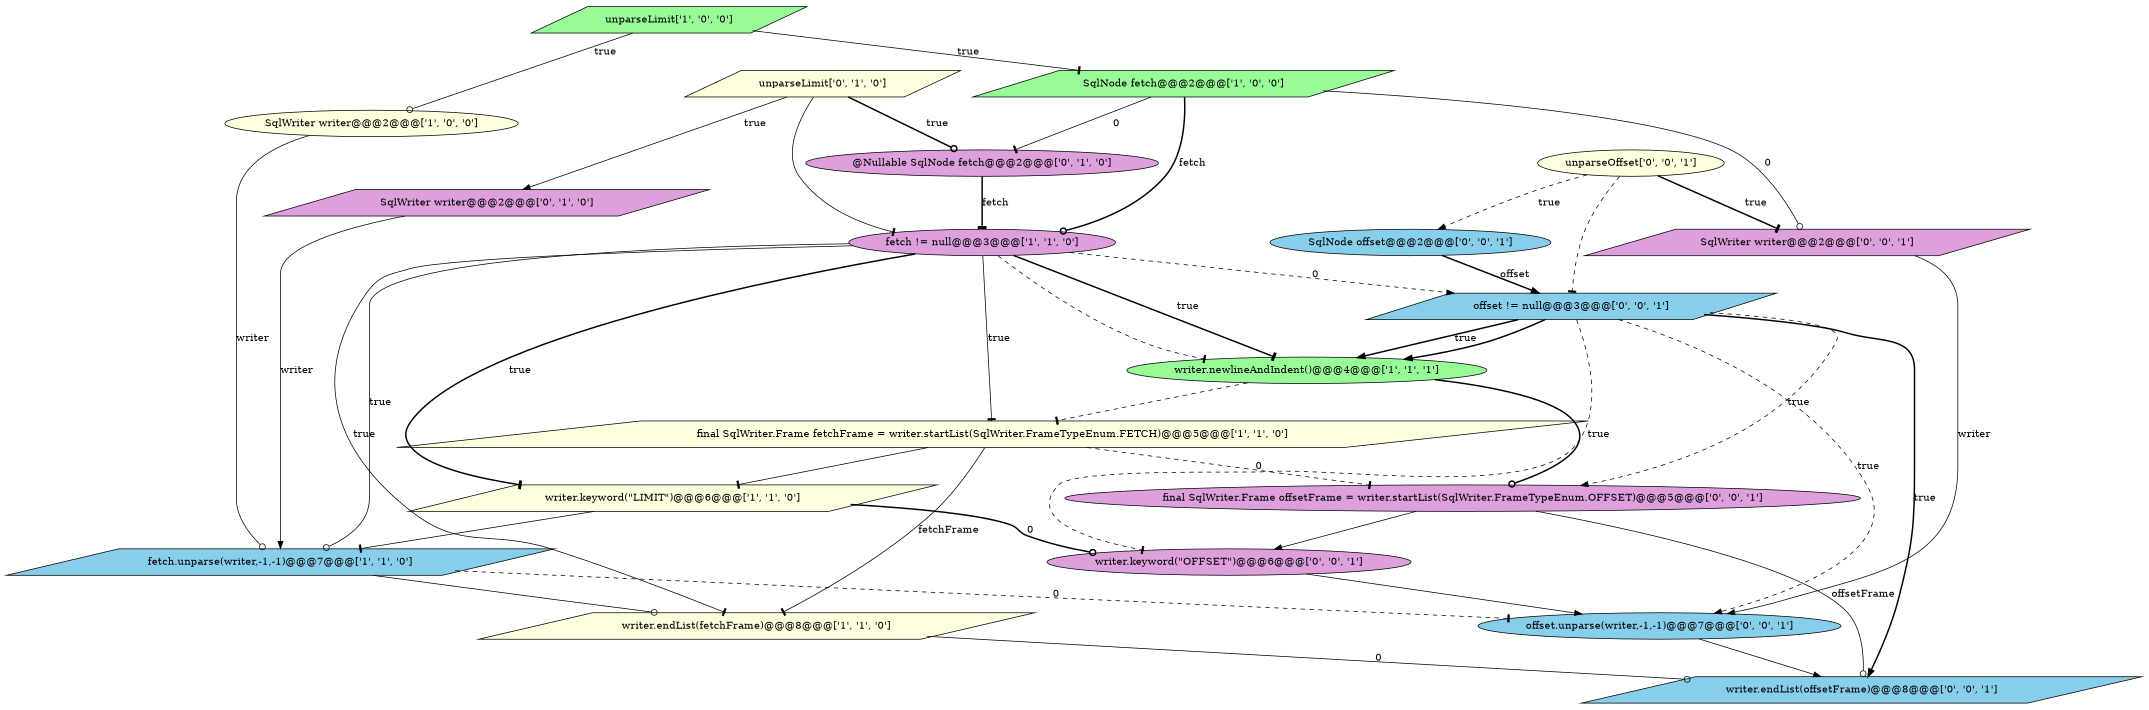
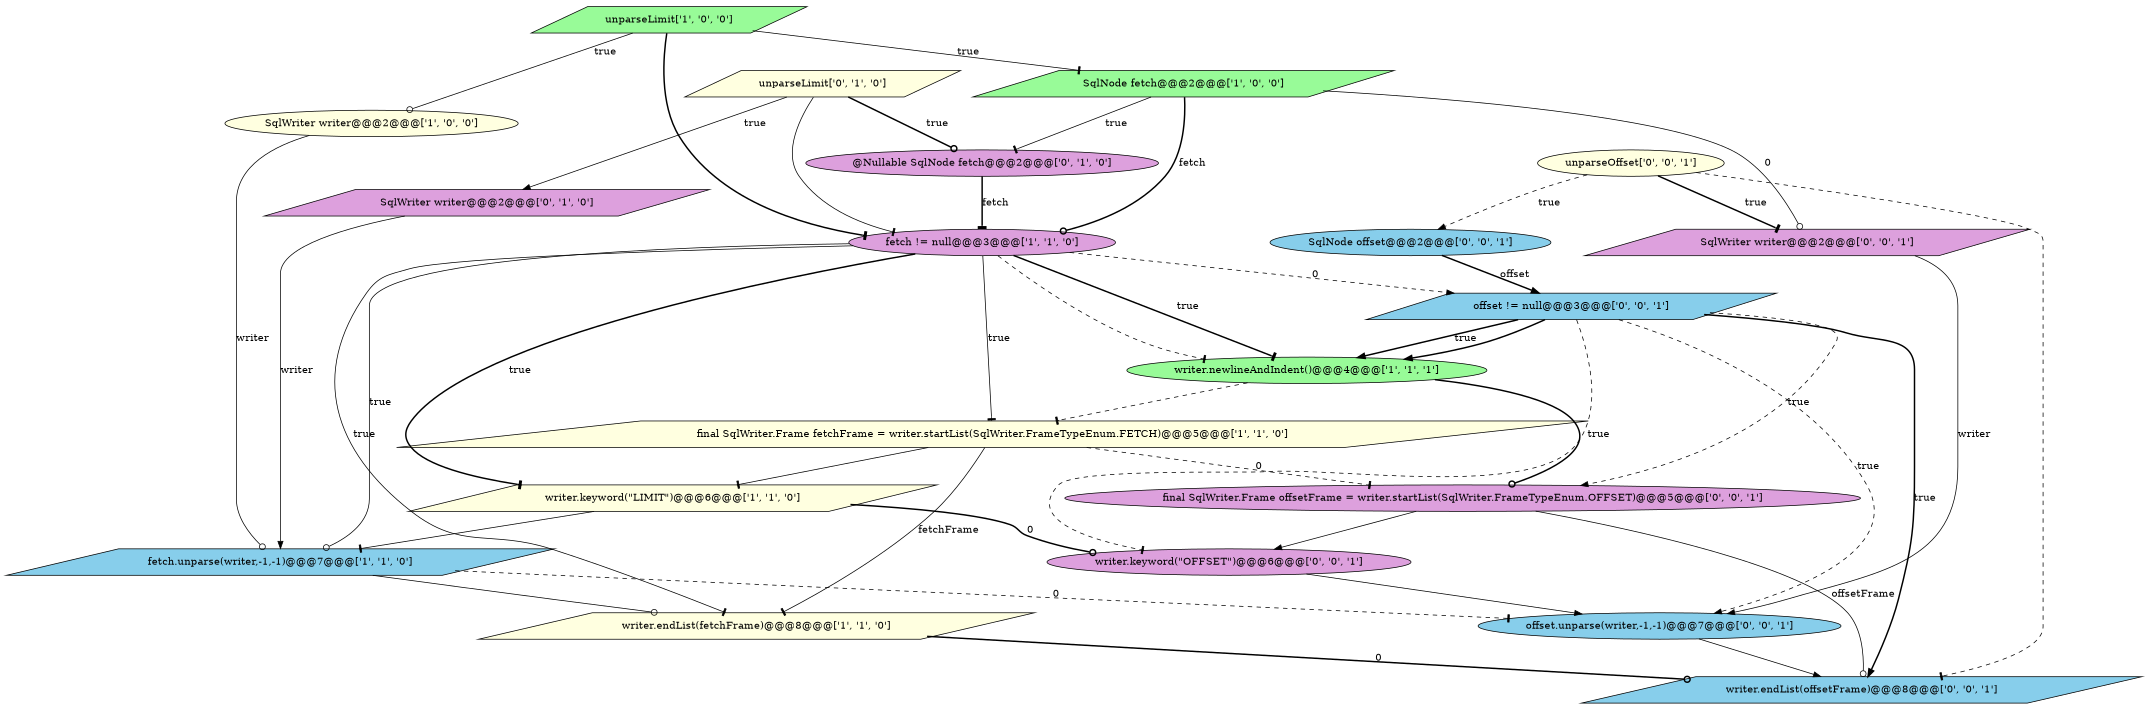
(1117, 123) -> (1117, 123)
none -> (715, 177)
(1586, 228) -> (2043, 313)
(1306, 658) -> (1306, 658)
